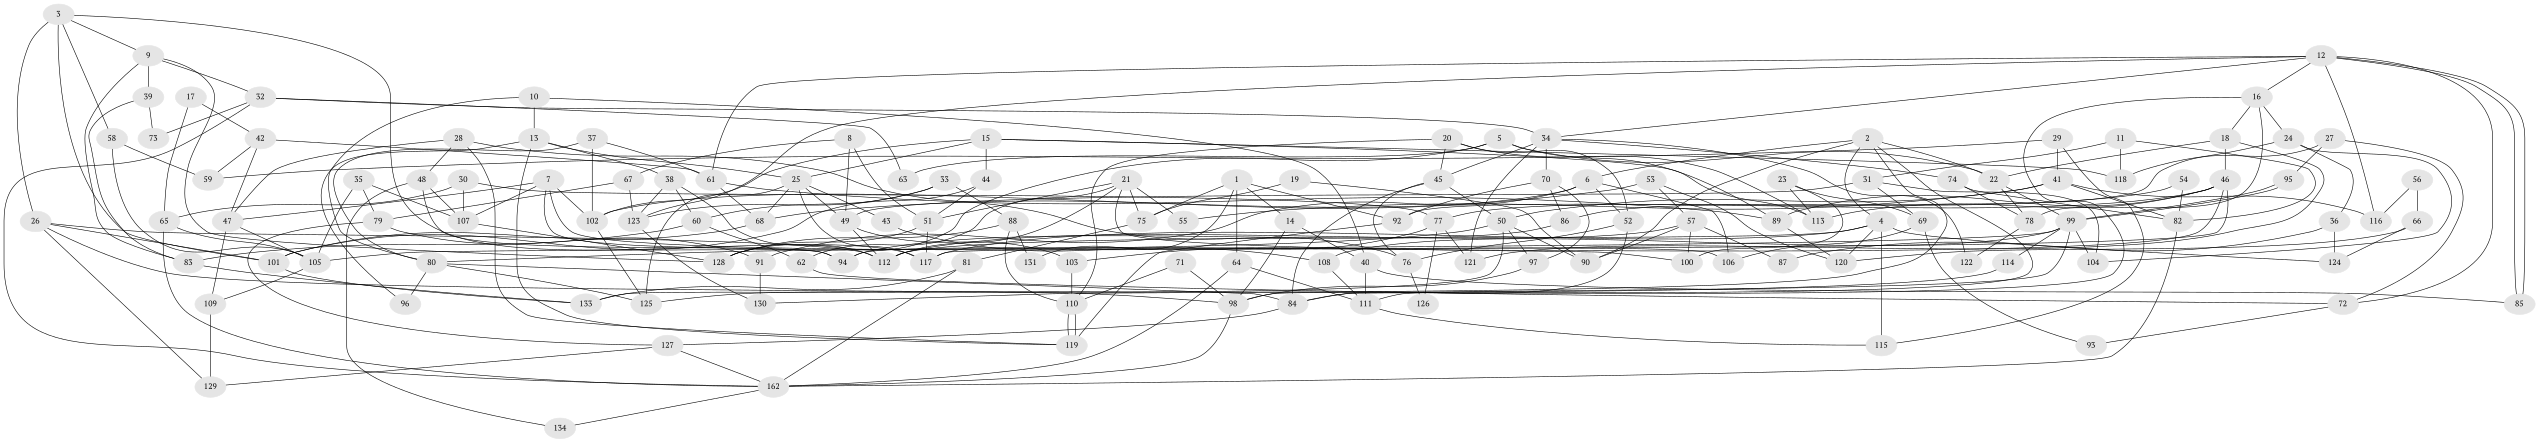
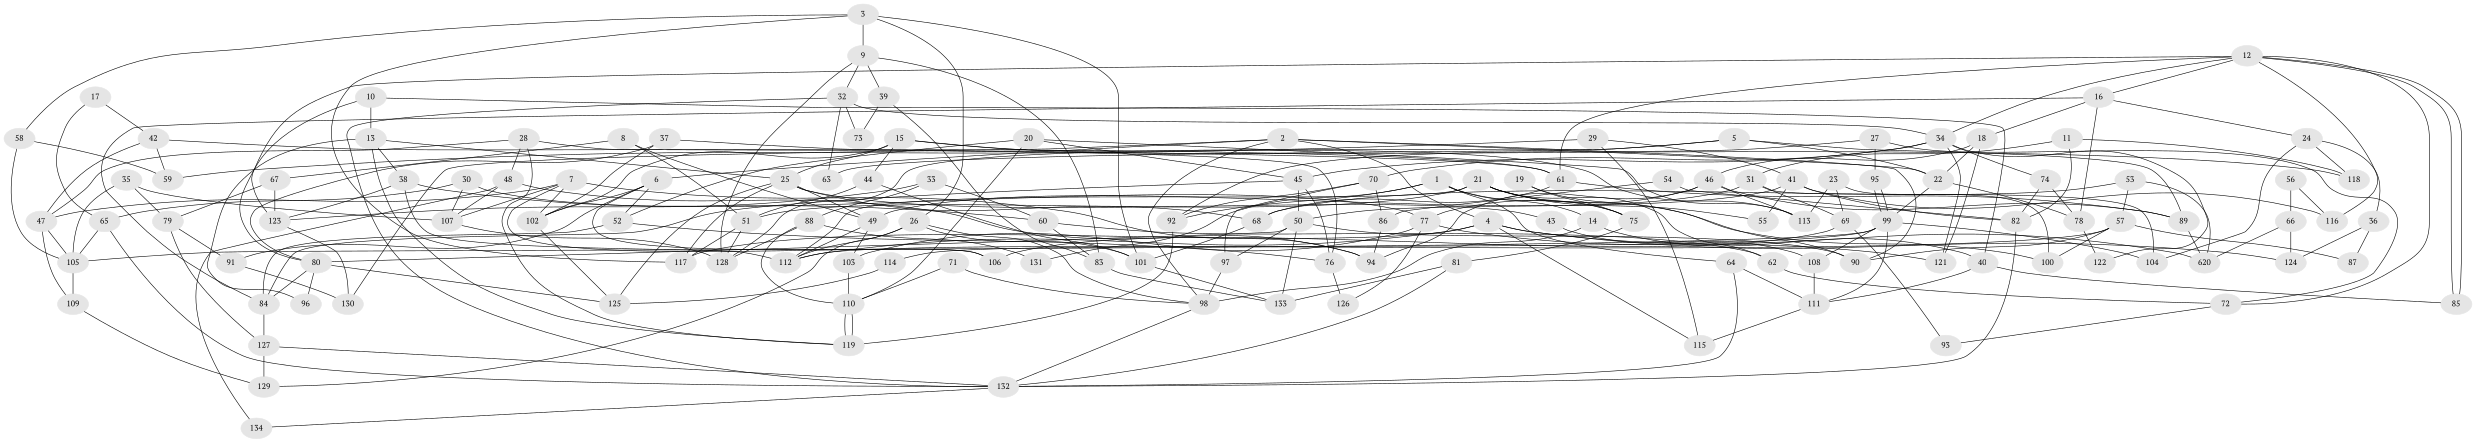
(1599, 248) -> none
(1841, 263) -> (2205, 263)
(773, 387) -> (1003, 387)
